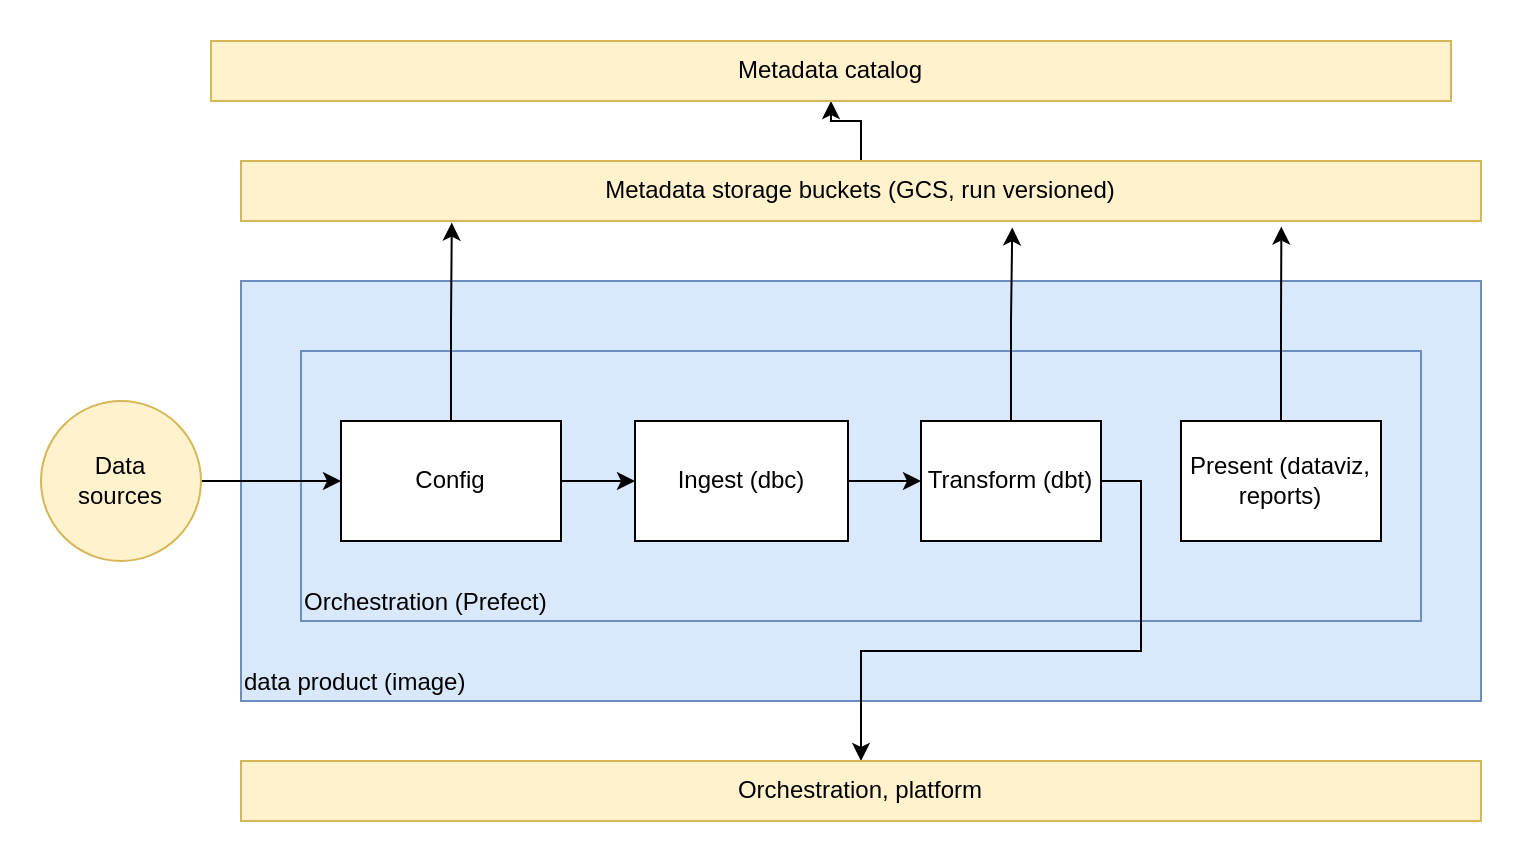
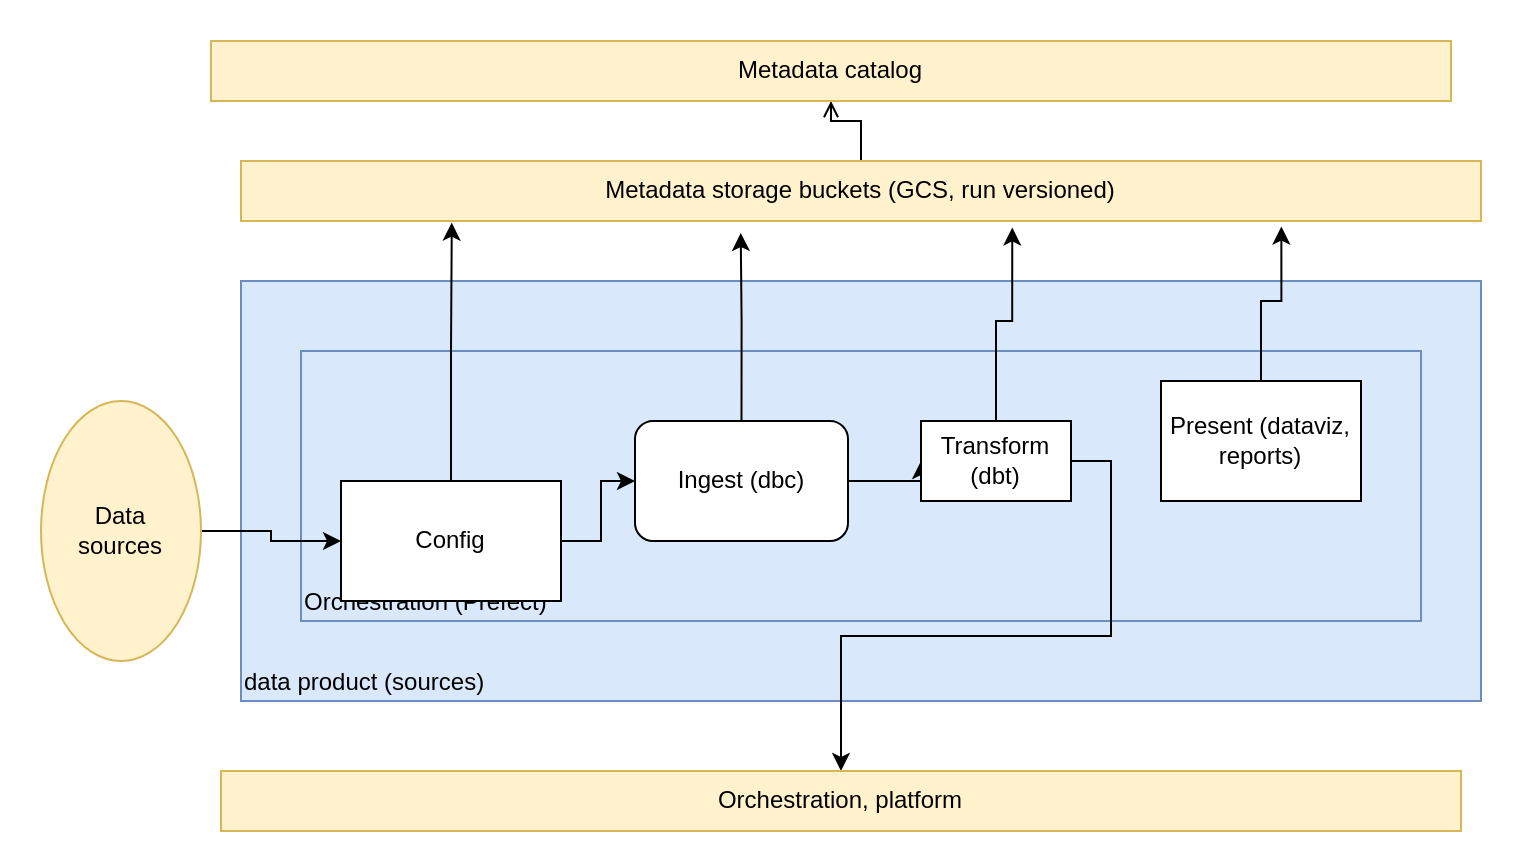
(831, 116) -> (831, 112)
none -> (742, 334)
(121, 481) -> (121, 531)
(451, 481) -> (451, 541)
(742, 481) -> (742, 481)
(1011, 481) -> (996, 461)
(1281, 481) -> (1261, 441)
(370, 681) -> (387, 681)
(861, 791) -> (841, 801)
